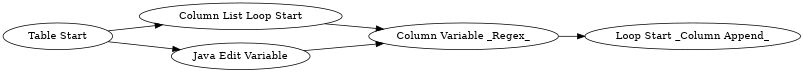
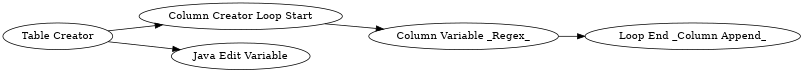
(241, 16) -> (241, 16)
(58, 36) -> (58, 36)
(693, 36) -> (693, 36)
(340, 47) -> none
